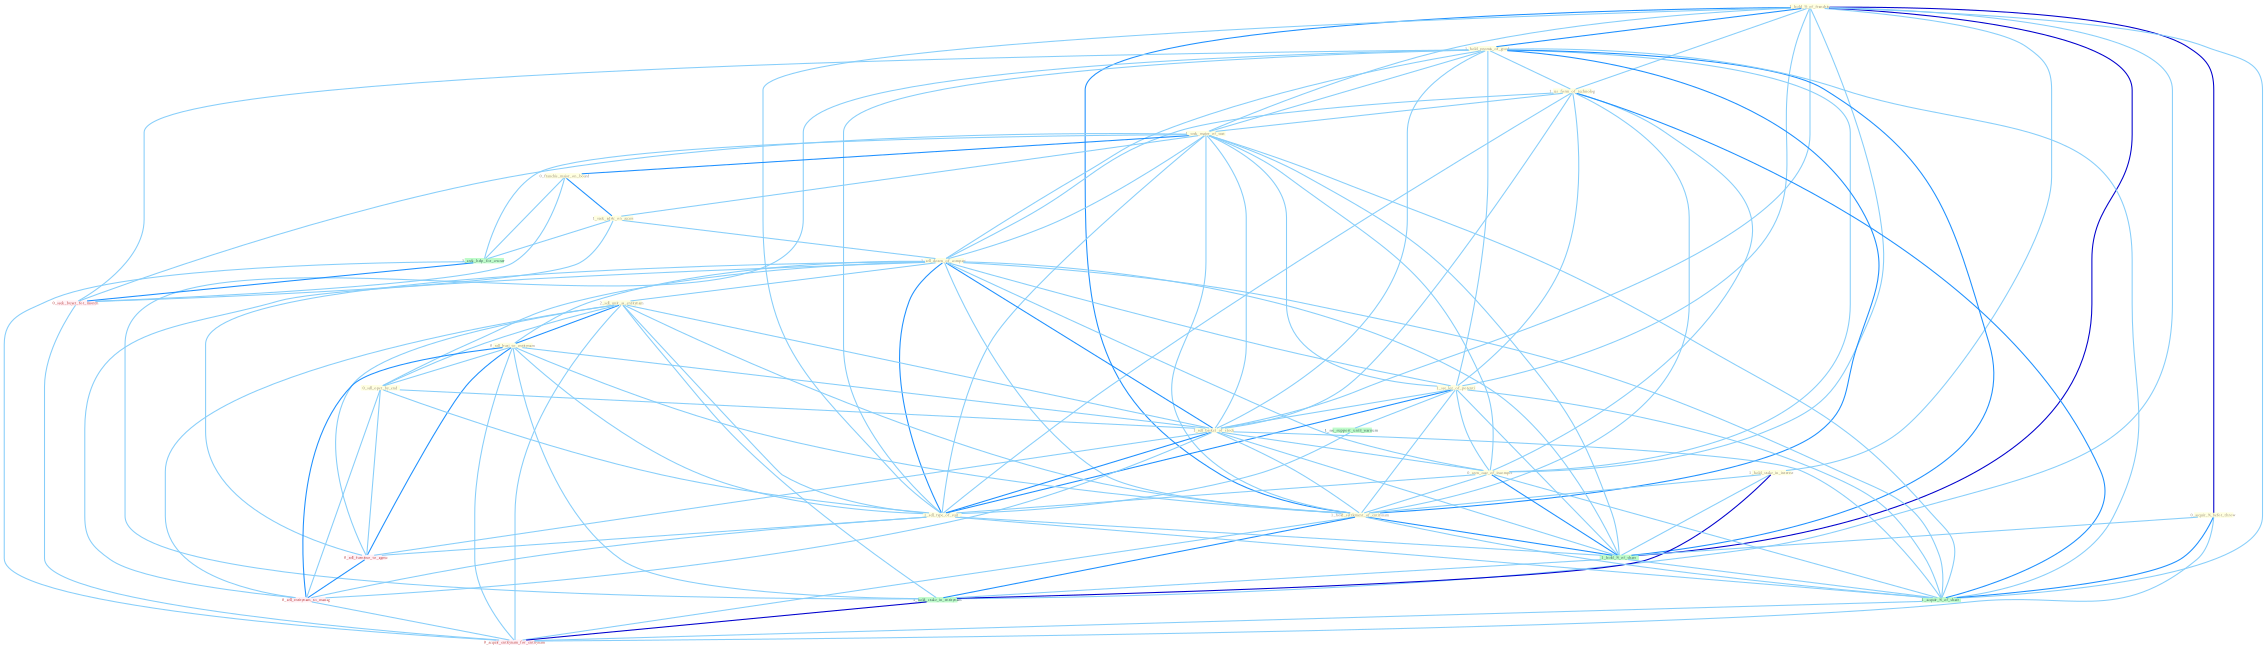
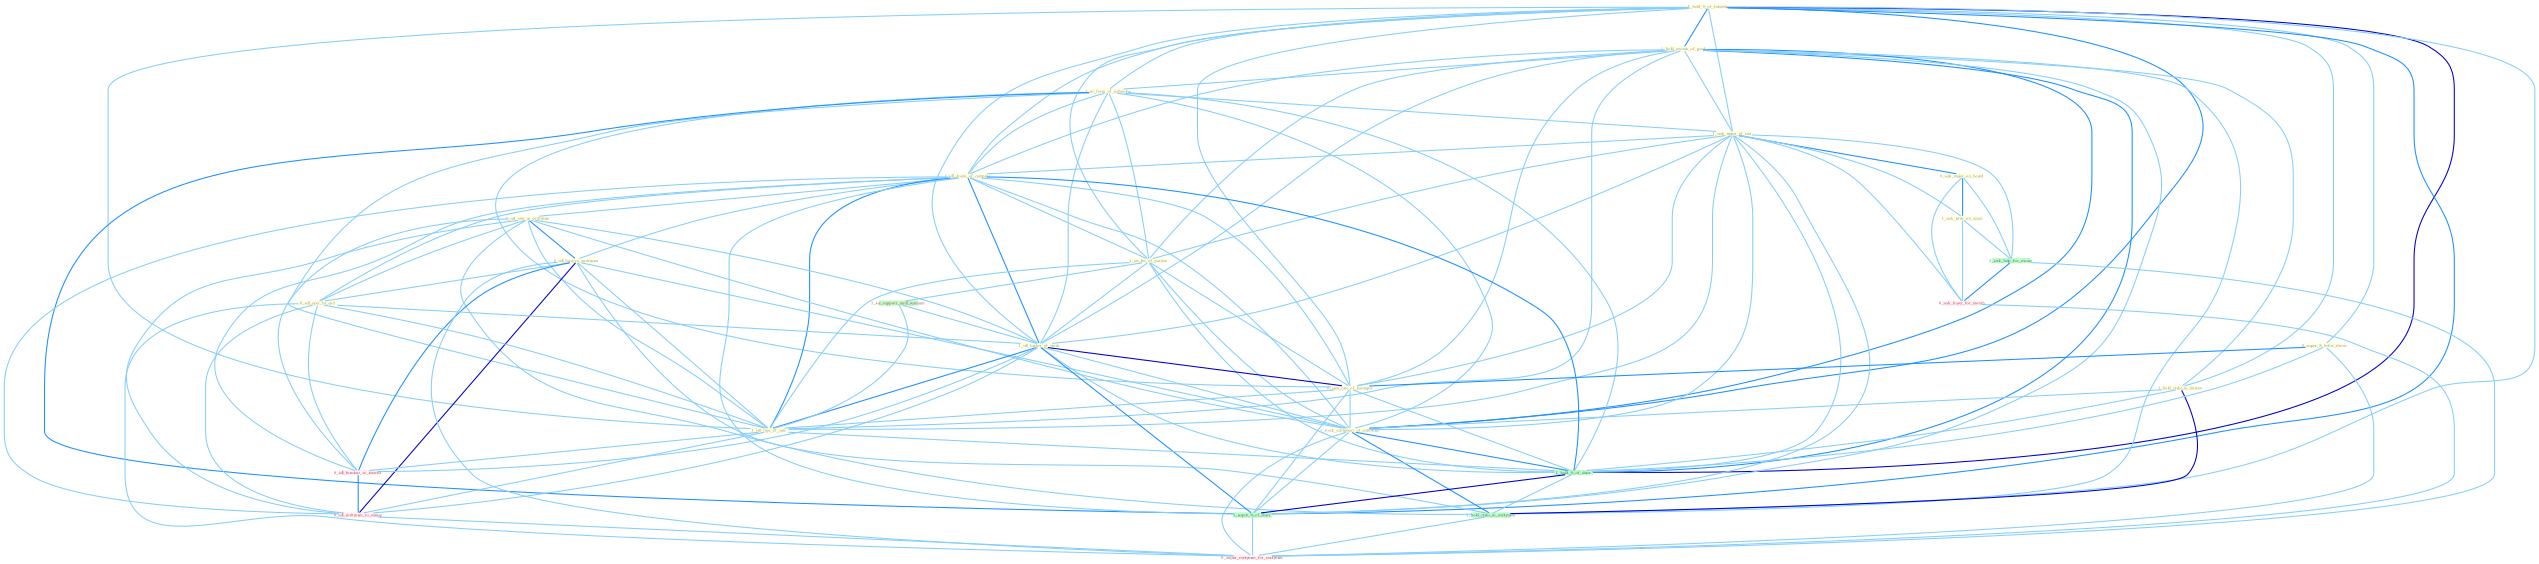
(705, 68) -> (2193, 80)
(2214, 93) -> (2360, 55)
none -> (1459, 172)
(565, 176) -> (1963, 176)
(2263, 237) -> (2357, 410)
(779, 240) -> (1307, 27)
(1338, 320) -> (1356, 230)
(864, 388) -> (969, 324)
(332, 412) -> (467, 388)
(1352, 430) -> (899, 303)
(1748, 445) -> none
(1212, 448) -> (918, 285)
(1613, 448) -> (1151, 434)
(1352, 451) -> (1195, 367)
(525, 459) -> (514, 532)
(1361, 515) -> (1350, 430)
(1555, 515) -> (1473, 434)
(367, 557) -> (358, 473)
(1442, 557) -> none
(2165, 566) -> (1767, 370)
(1780, 579) -> (1421, 493)
(726, 621) -> (1372, 536)
